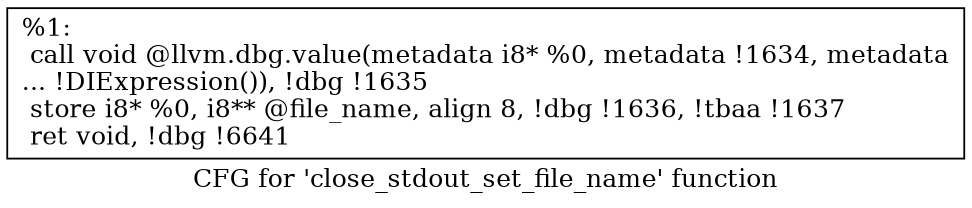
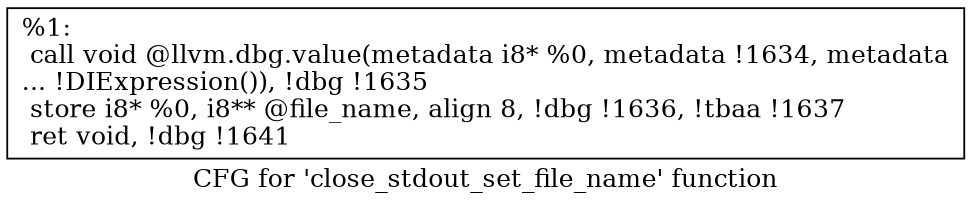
(157, 137) -> (157, 137)
